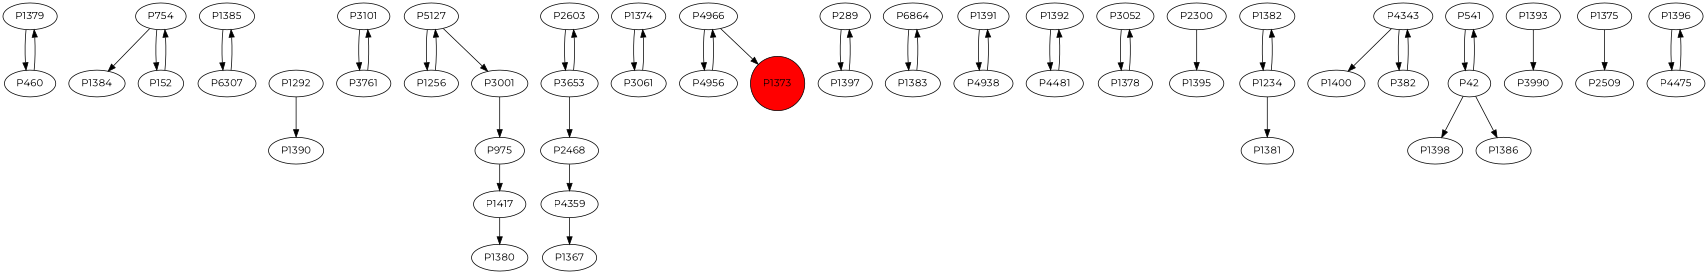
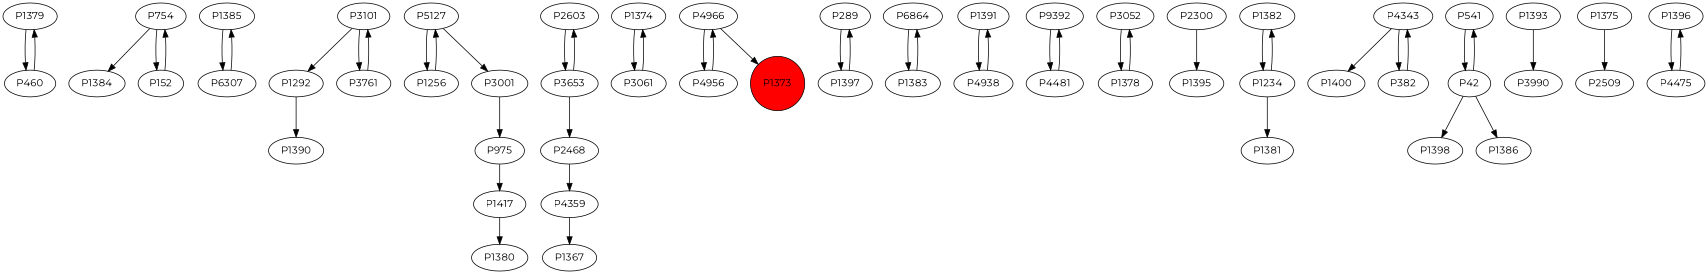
(1055, 16) -> (1055, 16)
none -> (333, 47)
